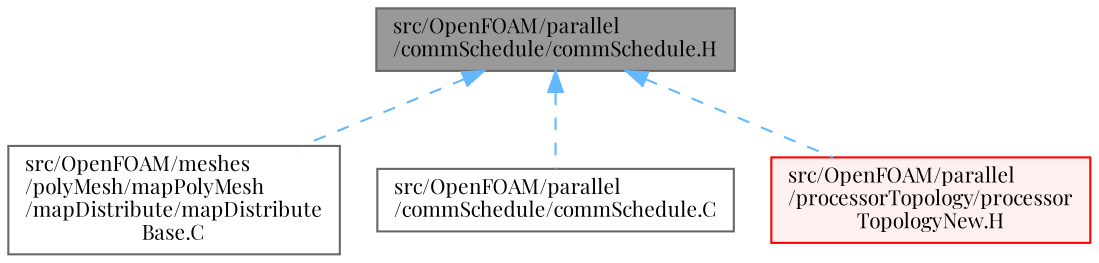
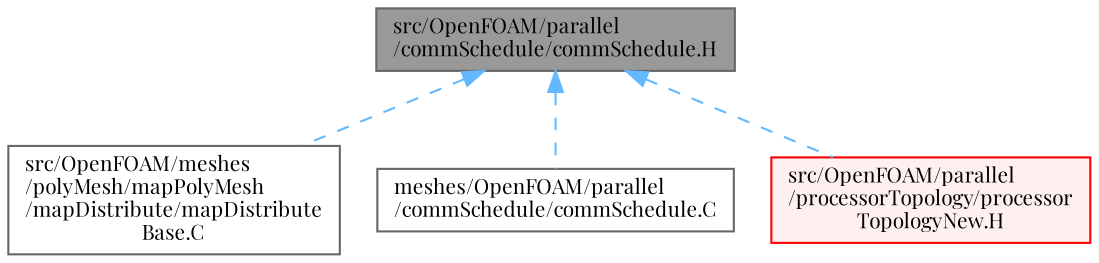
(556, 200) -> (556, 200)
